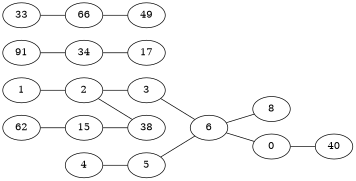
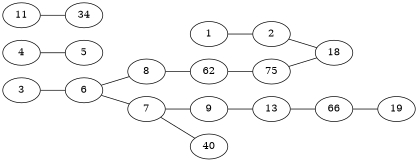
(22, 15) -> (272, 109)
(147, 15) -> (397, 109)
(22, 53) -> (22, 15)
(147, 53) -> none
none -> (178, 72)
(115, 90) -> none
none -> (209, 109)
(84, 128) -> (272, 72)
(147, 128) -> (334, 53)
(178, 147) -> none
(272, 147) -> (147, 109)
